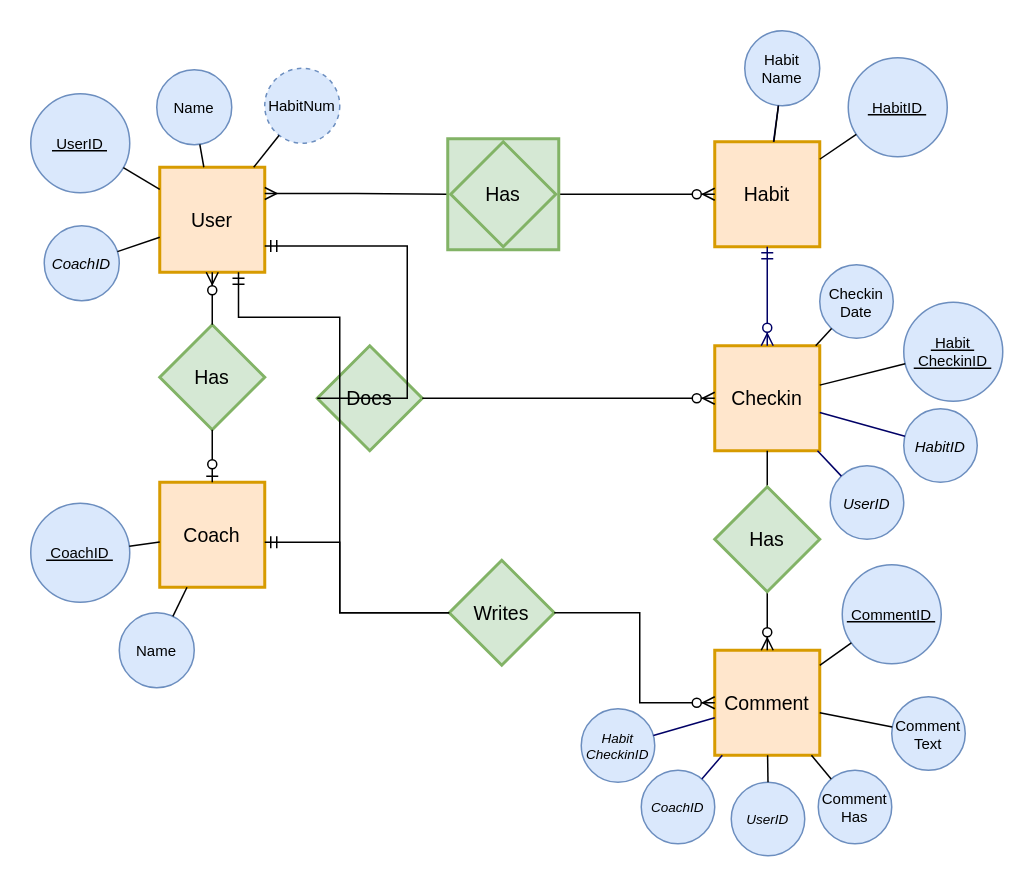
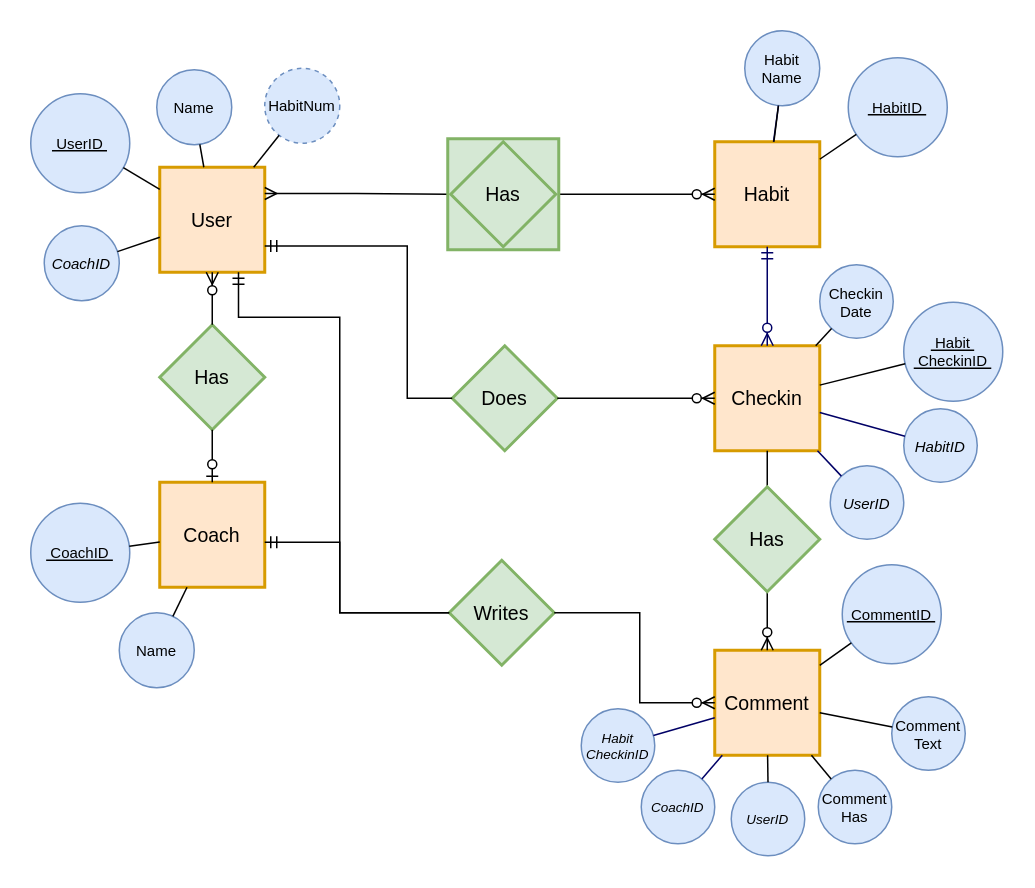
(370, 398) -> (505, 398)
